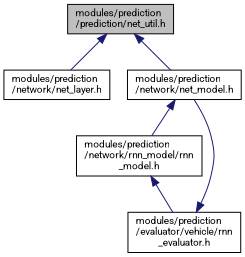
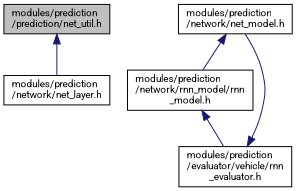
(156, 55) -> none
